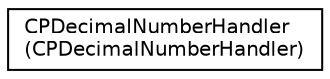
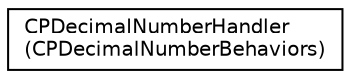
(165, 40) -> (175, 40)
